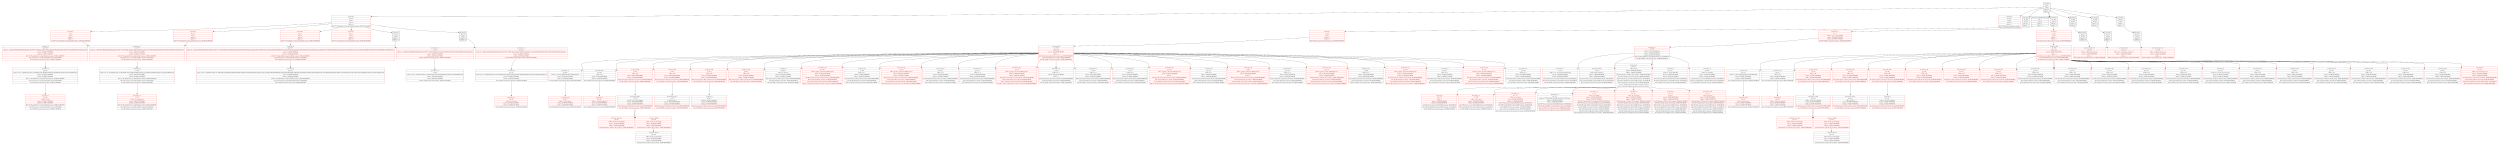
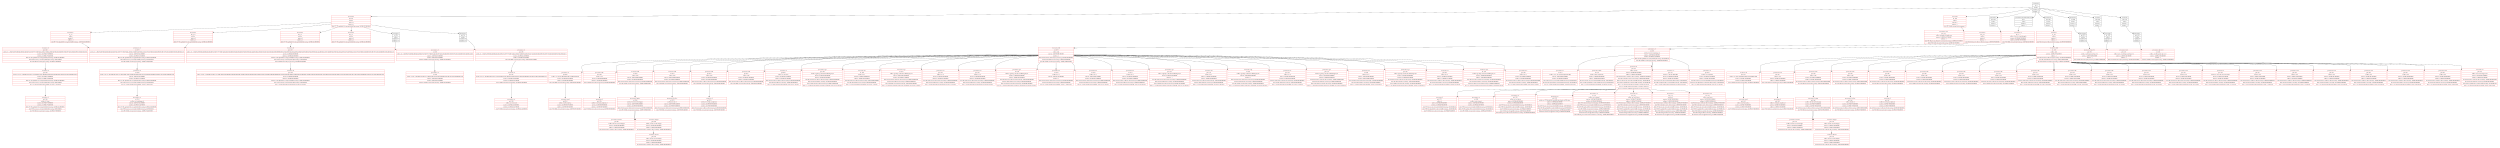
none -> (1944, 37)
